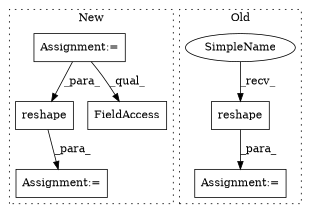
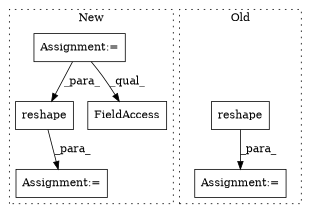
(240, 48) -> none
